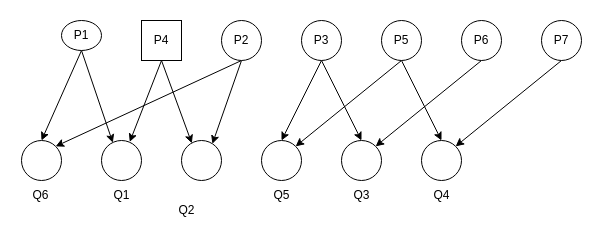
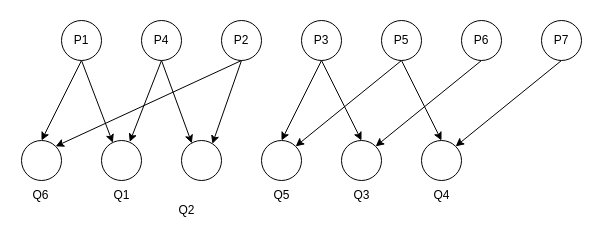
(82, 36) -> (82, 41)
(162, 41) -> (162, 41)
